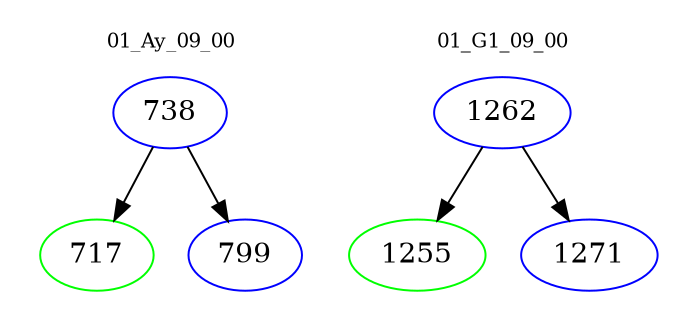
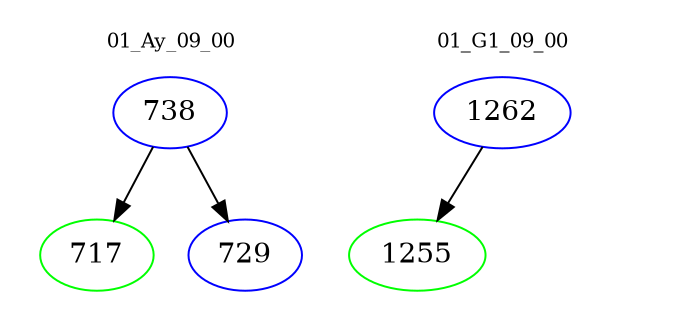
(245, 255) -> (245, 255)
(589, 255) -> none
